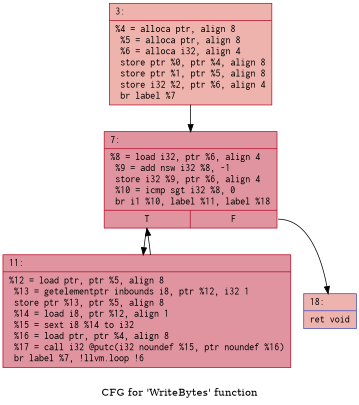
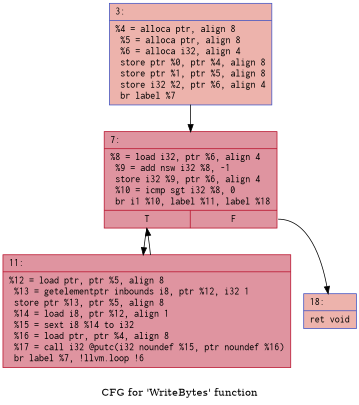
(191, 54) -> (191, 54)
